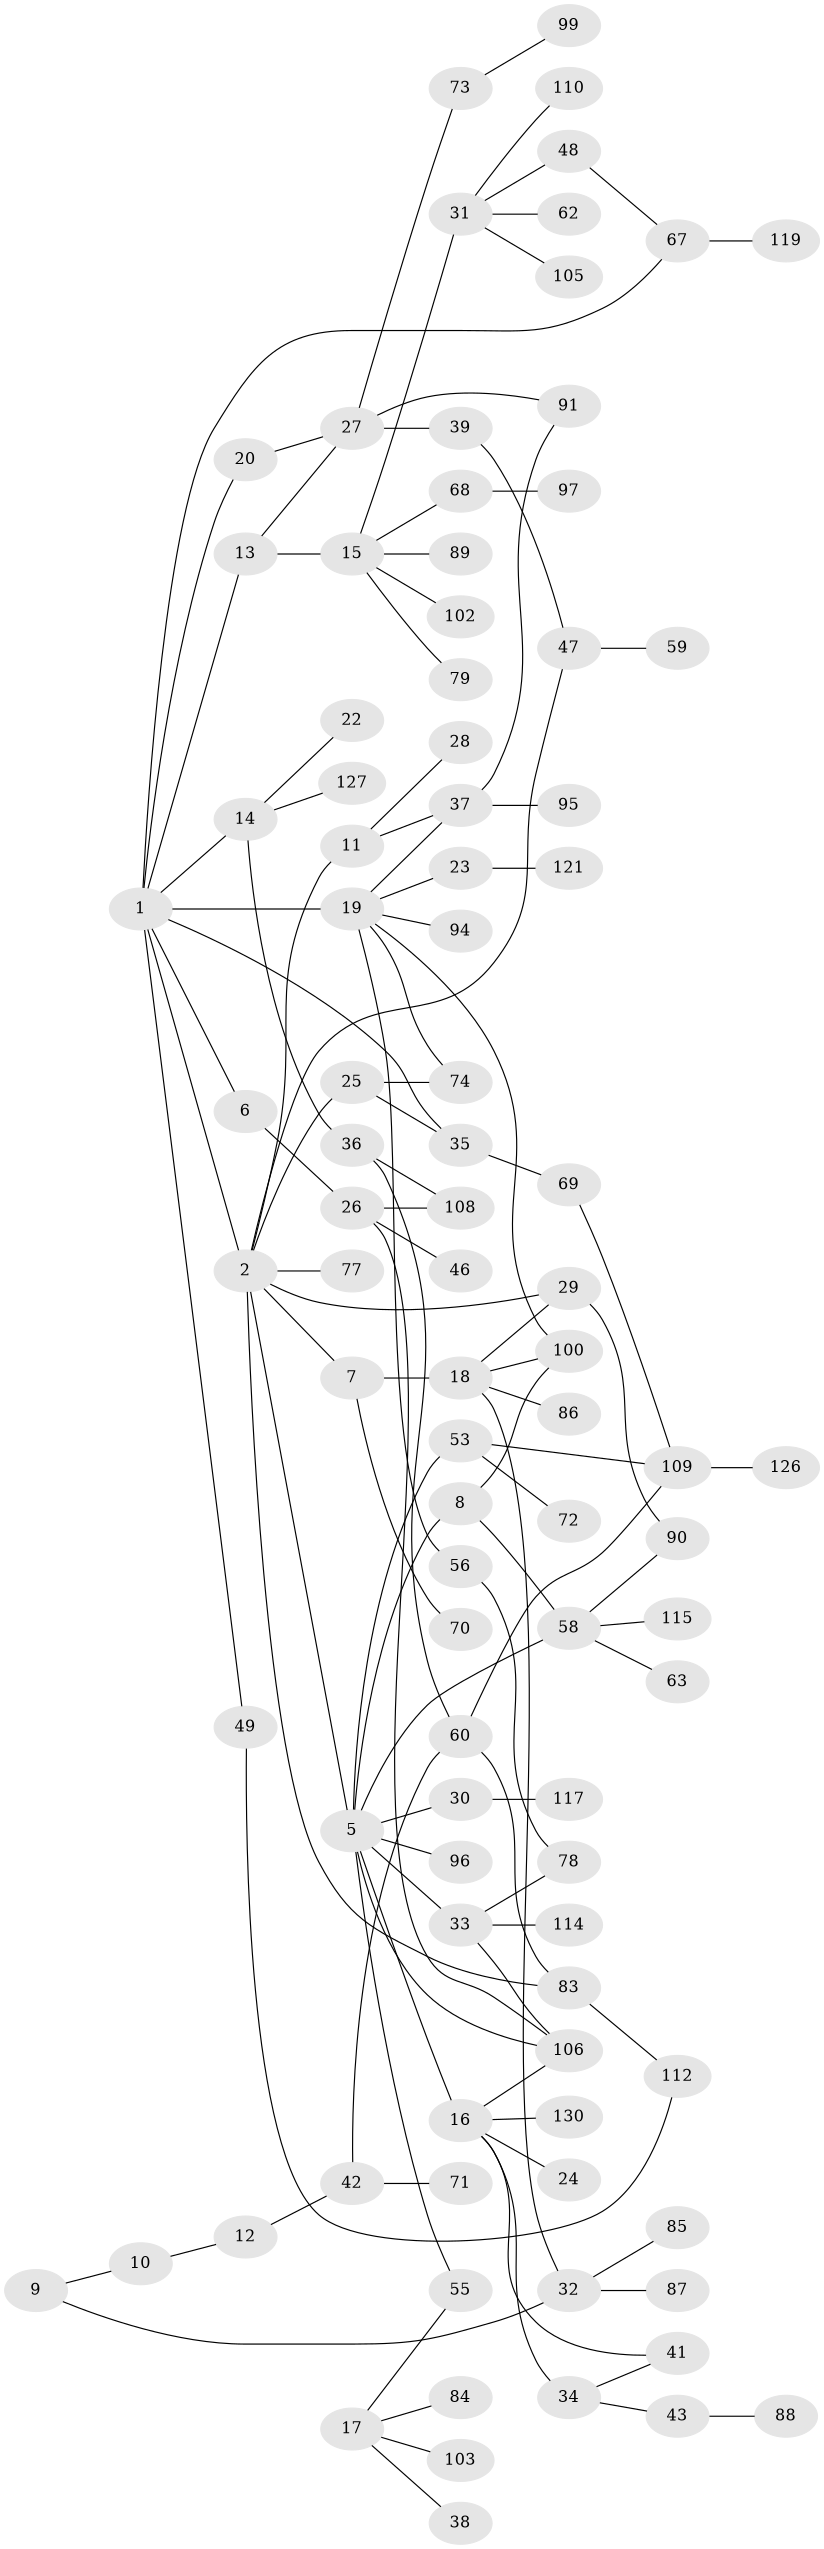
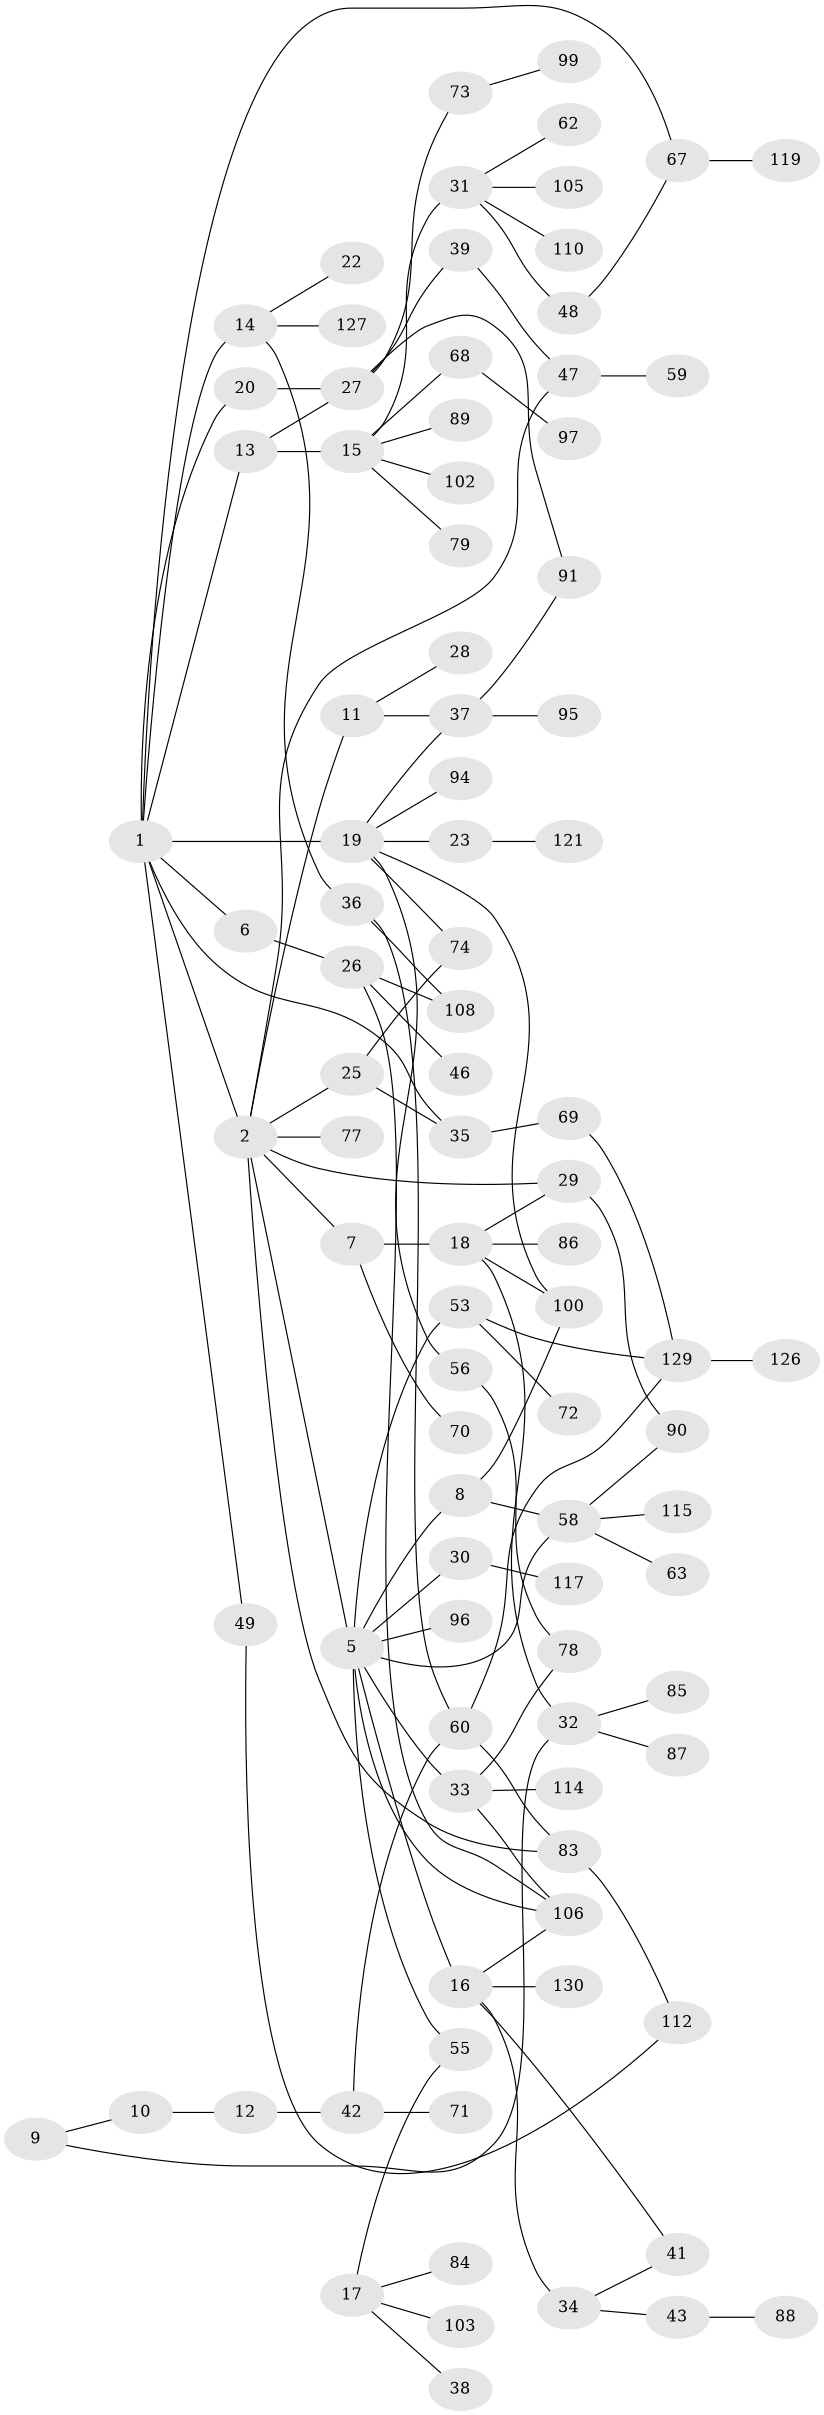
(678, 1468) -> (678, 1361)
(569, 2180) -> none
